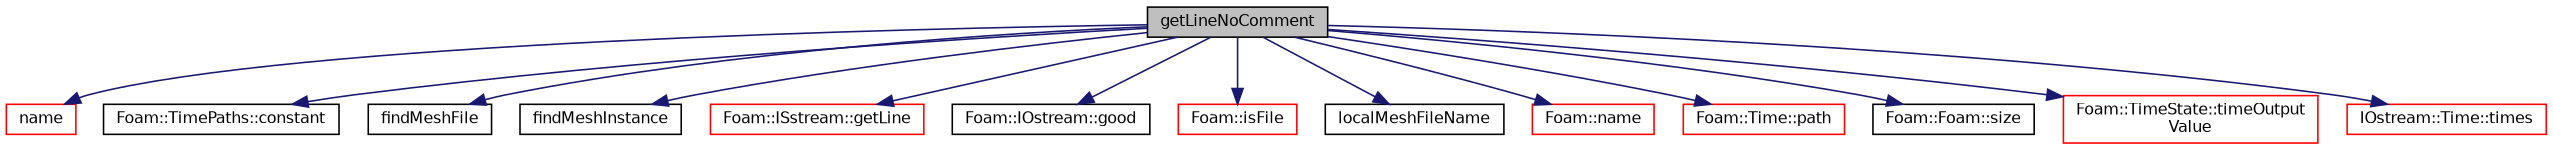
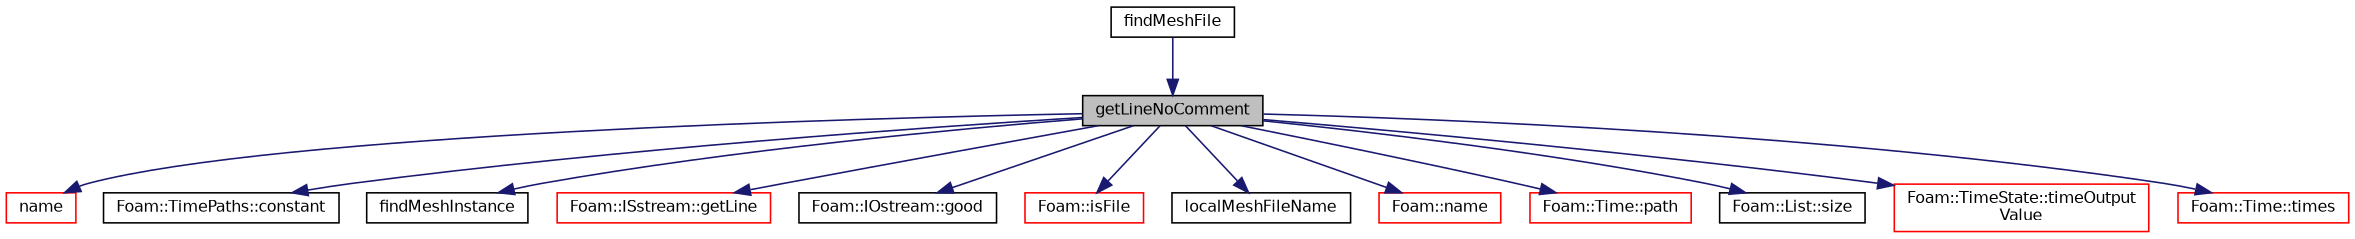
(815, 51) -> (1173, 58)
(1954, 119) -> (1792, 208)
(2447, 119) -> (2263, 208)
